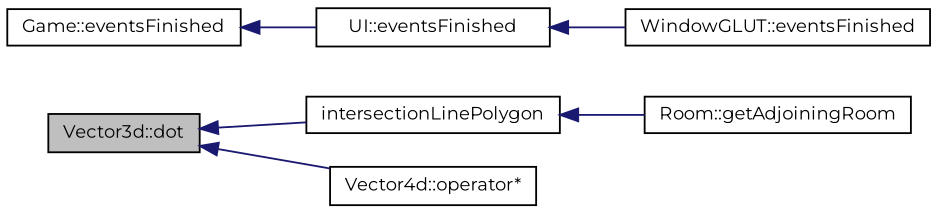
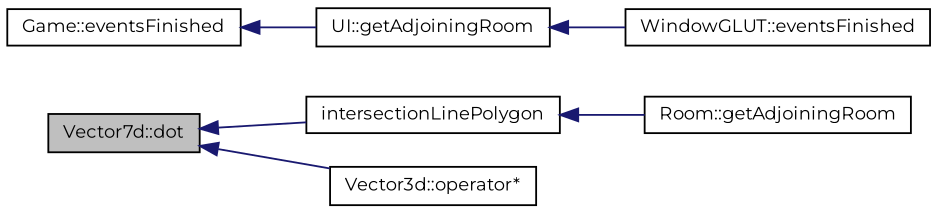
(433, 27) -> (433, 27)
(124, 133) -> (124, 133)
(433, 186) -> (433, 186)
